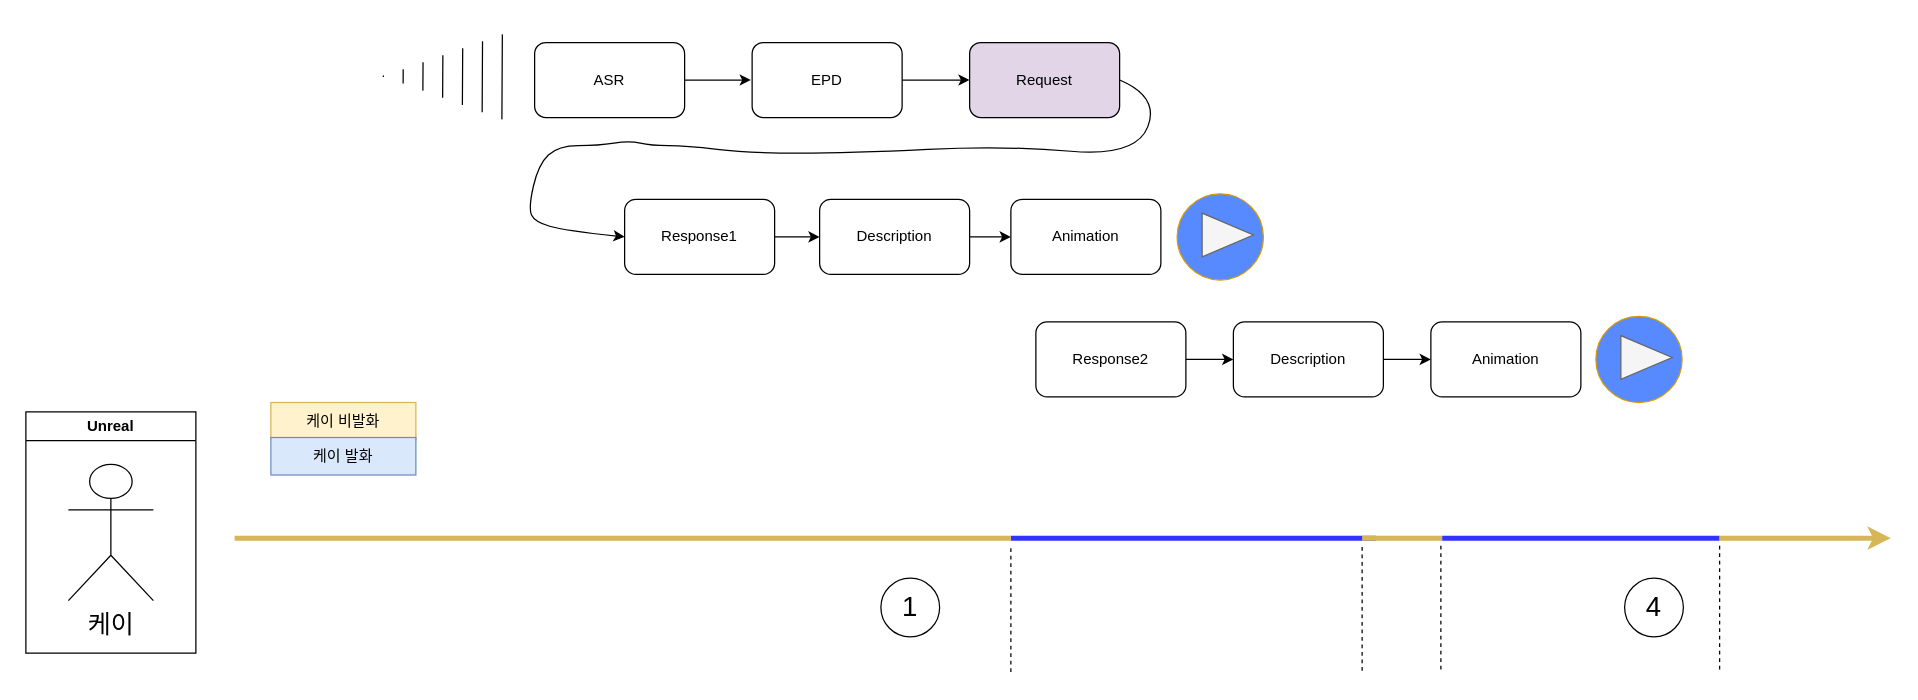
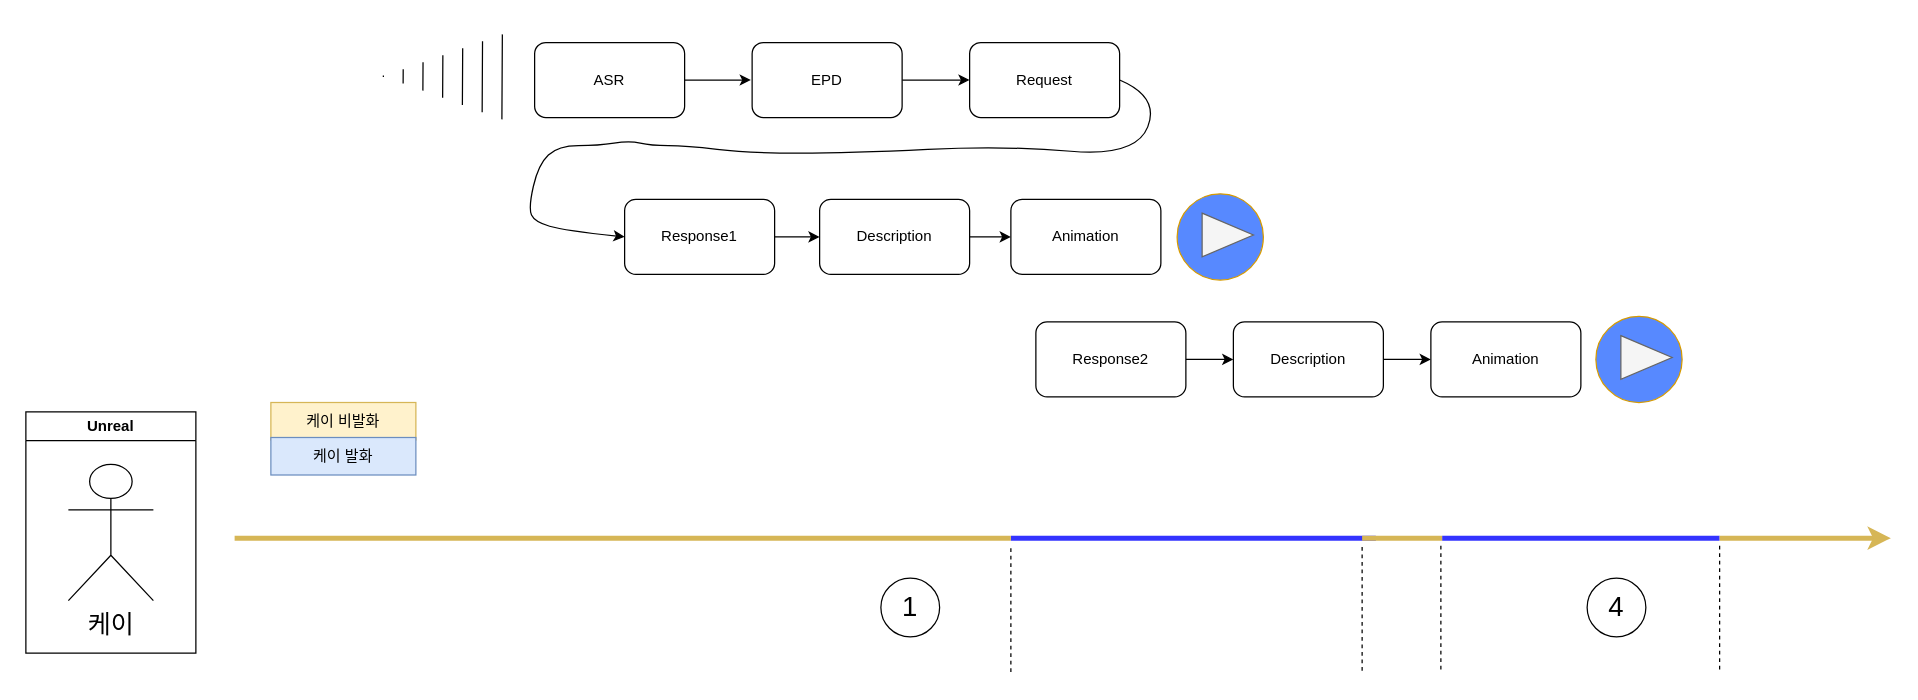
(1044, 80) -> (1044, 80)
(1654, 608) -> (1616, 608)
